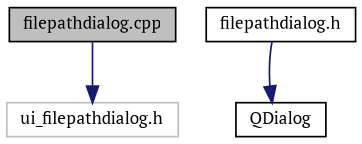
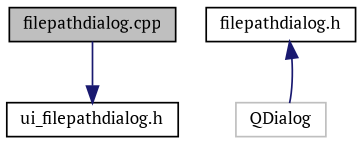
(270, 64) -> (292, 81)
(92, 120) -> (92, 120)
(281, 120) -> (281, 120)
